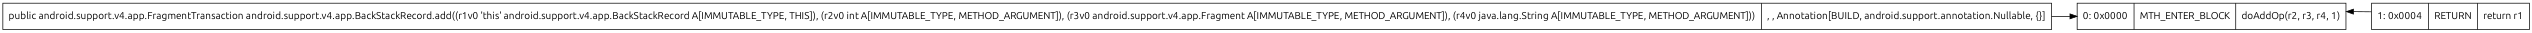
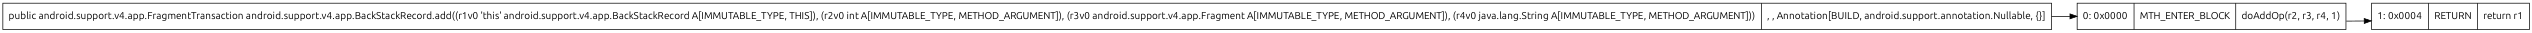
(2362, 12) -> (2355, 21)
